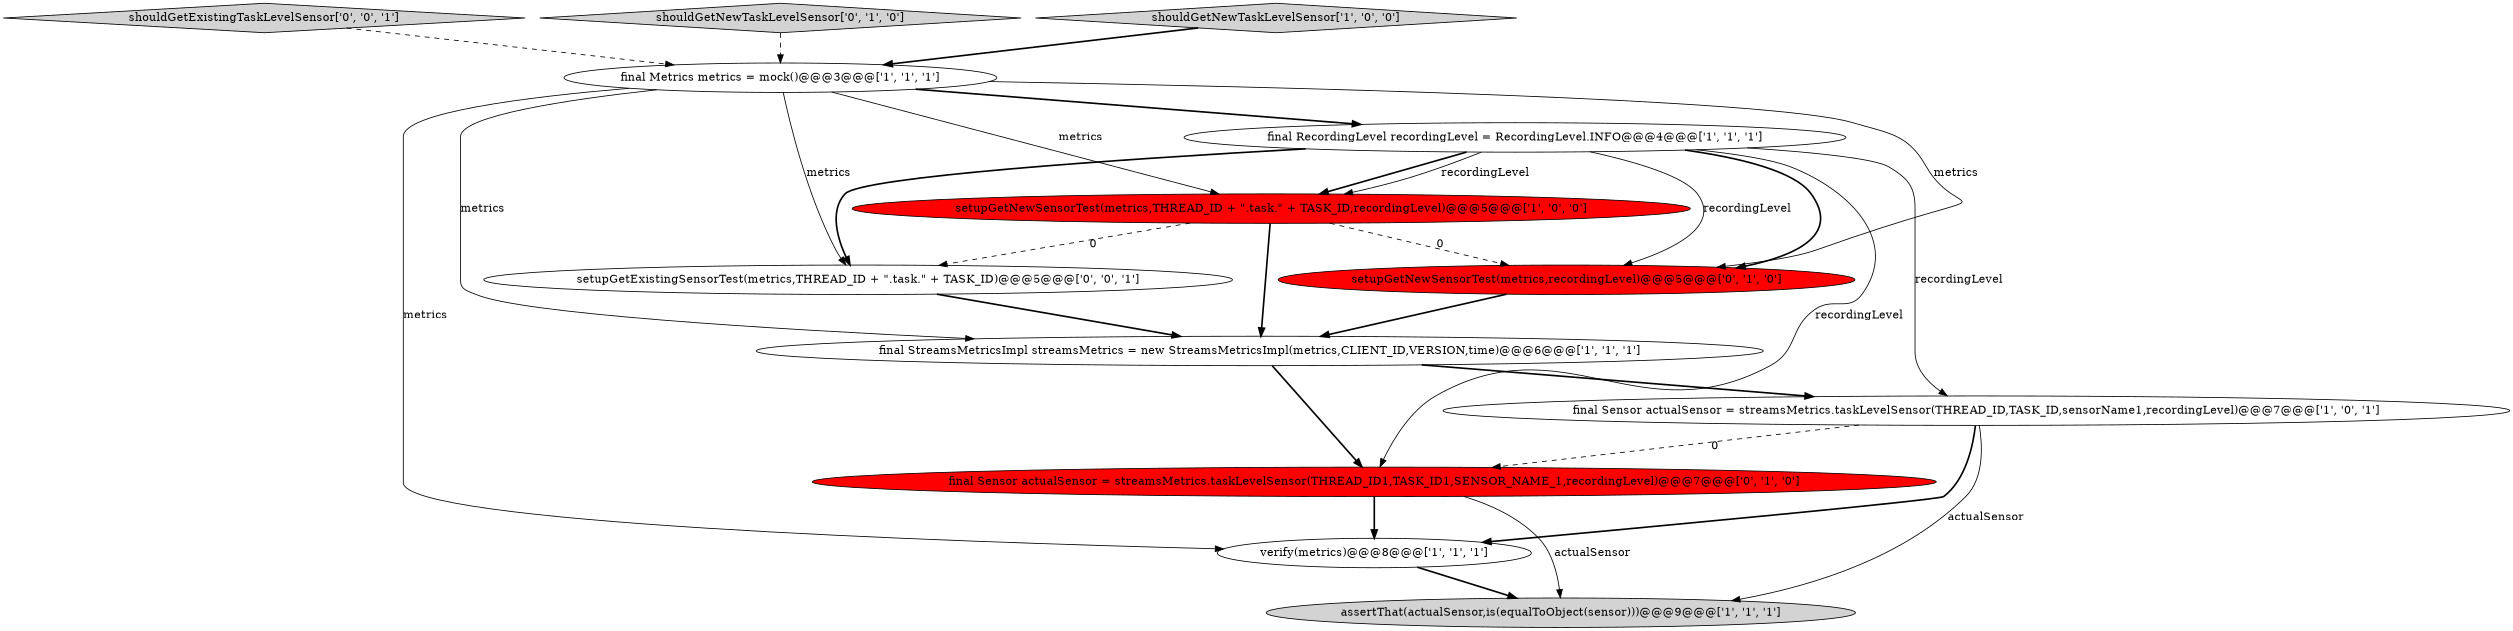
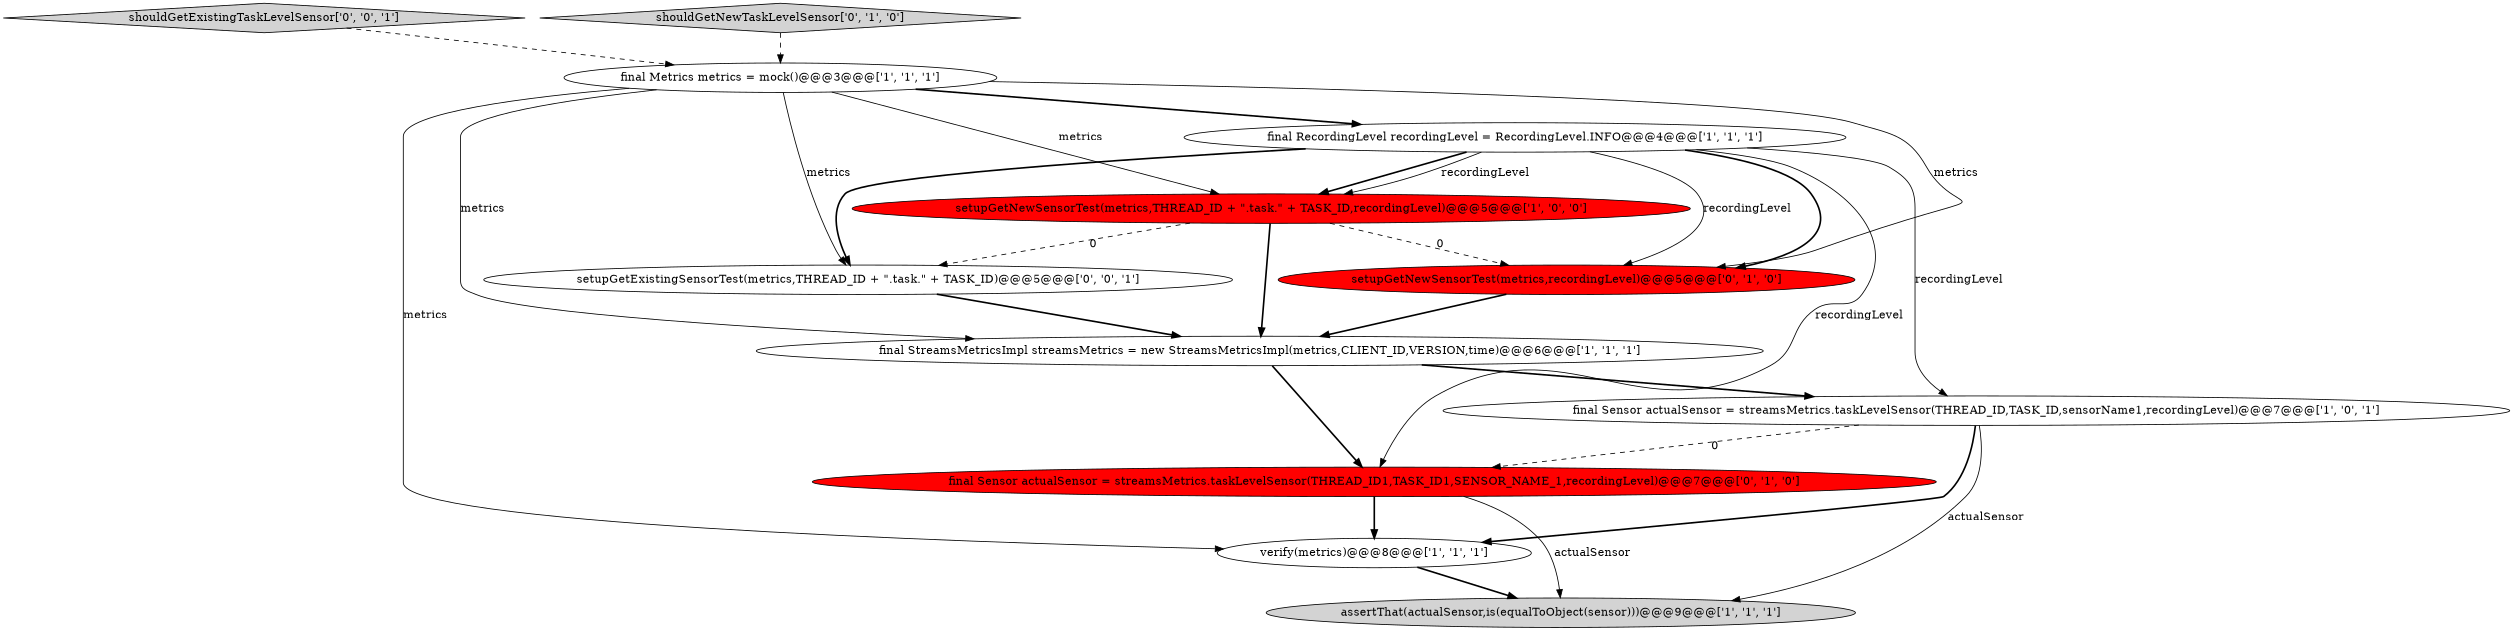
(1276, 18) -> none
